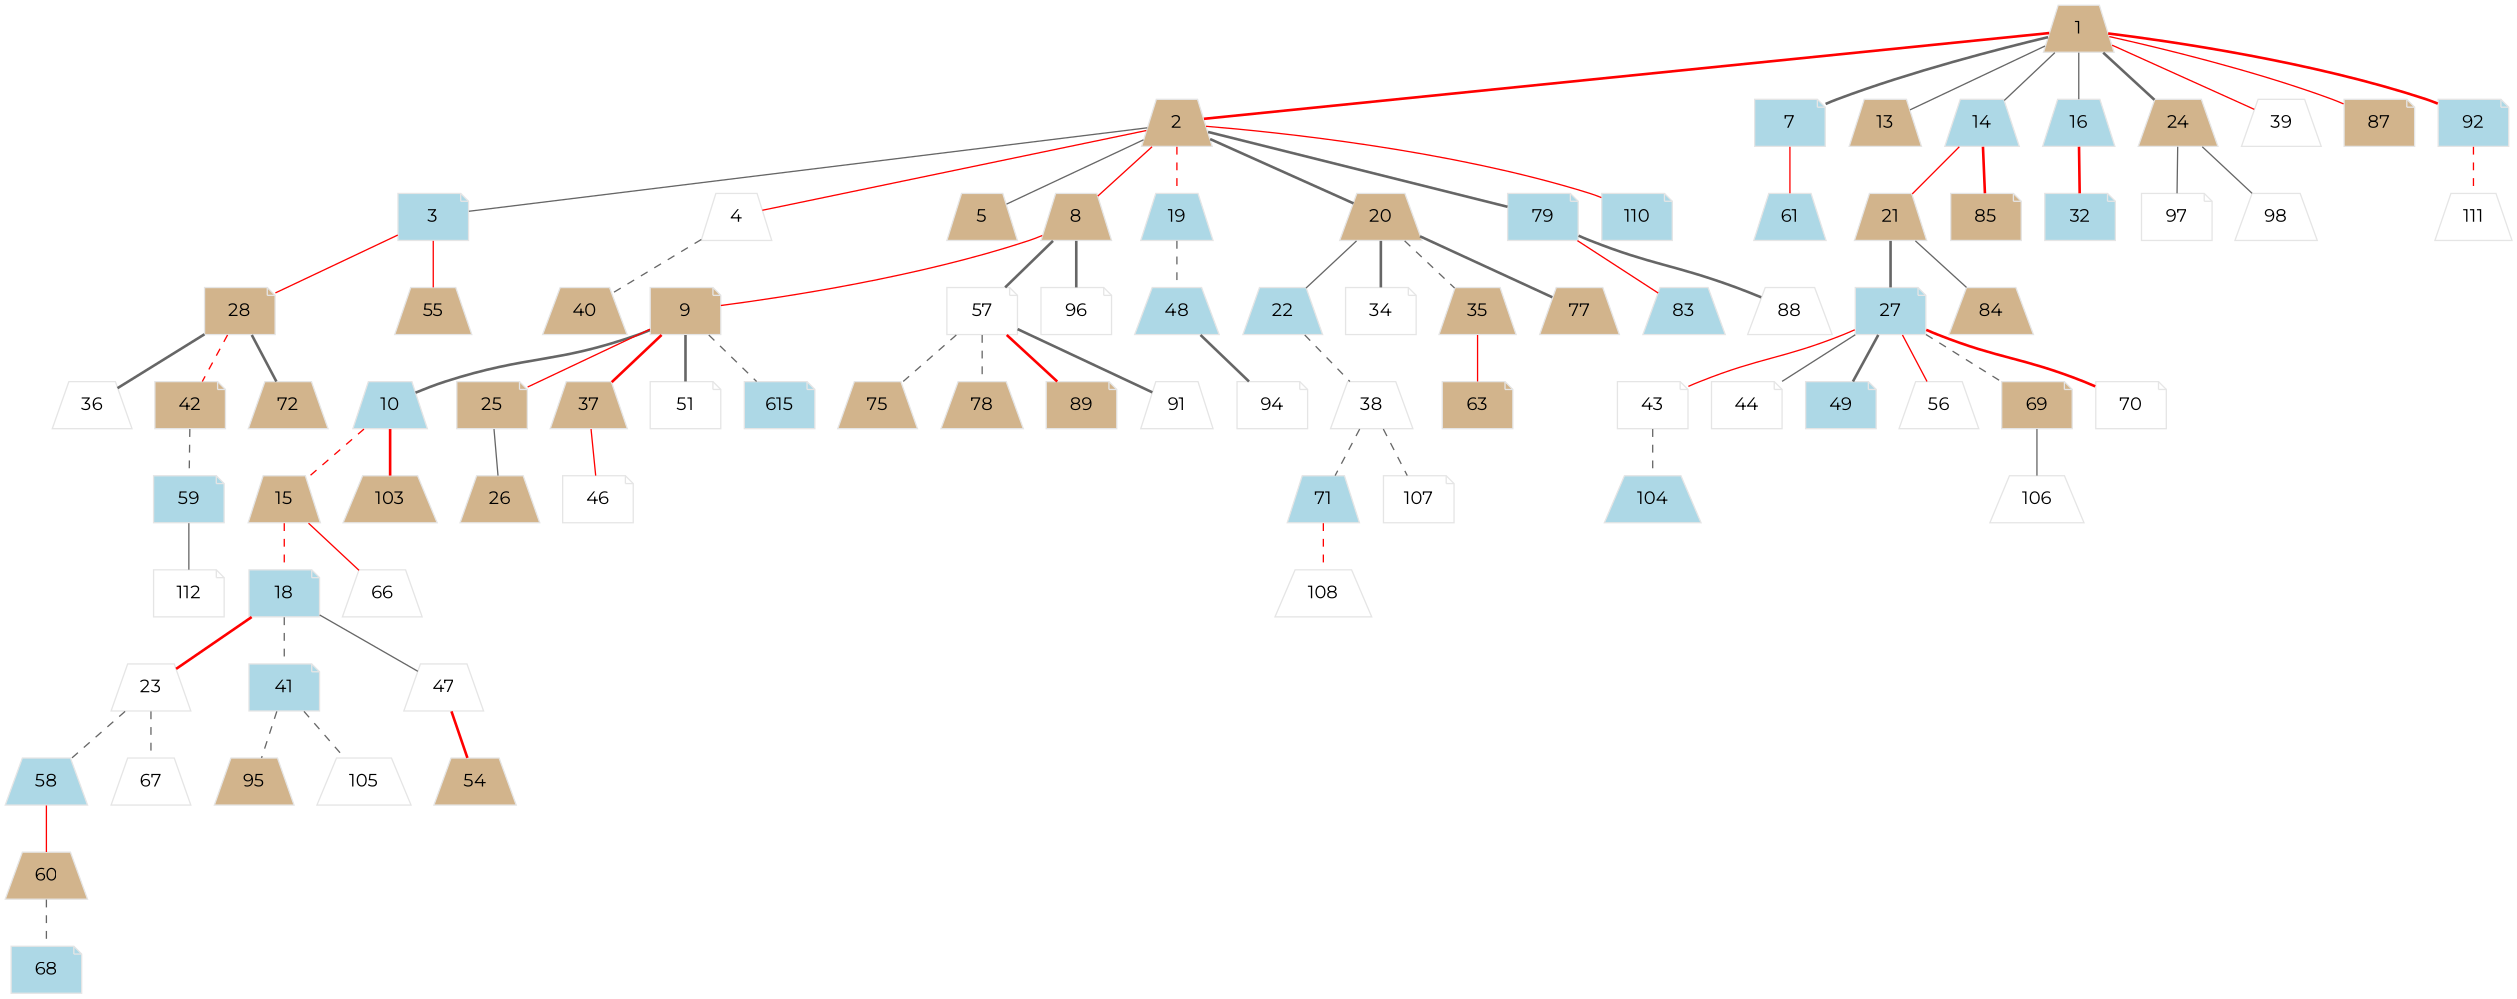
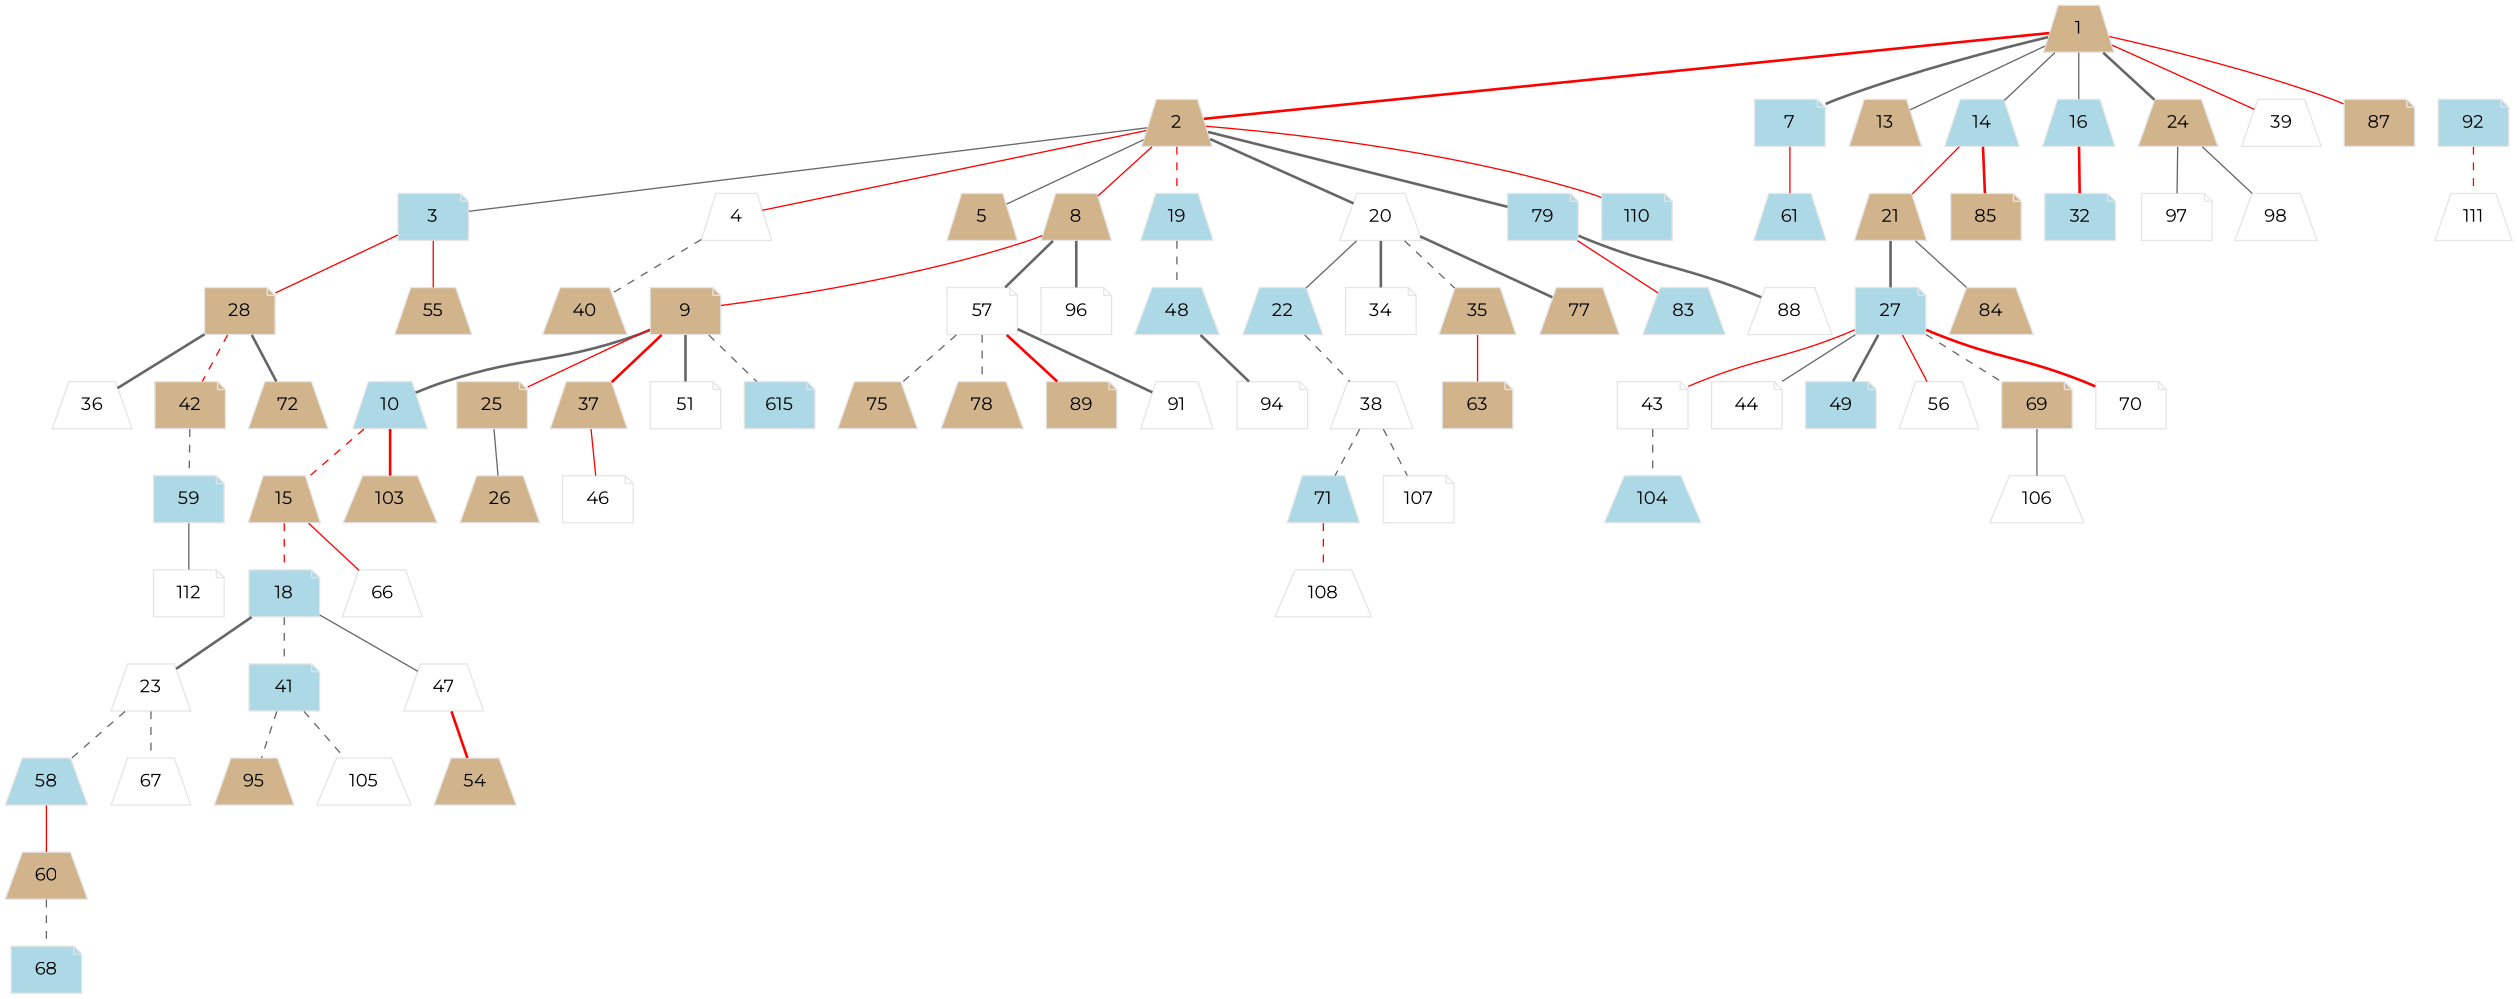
(2275, 61) -> none
(1381, 217) -> (1381, 217)
(214, 643) -> (214, 643)
